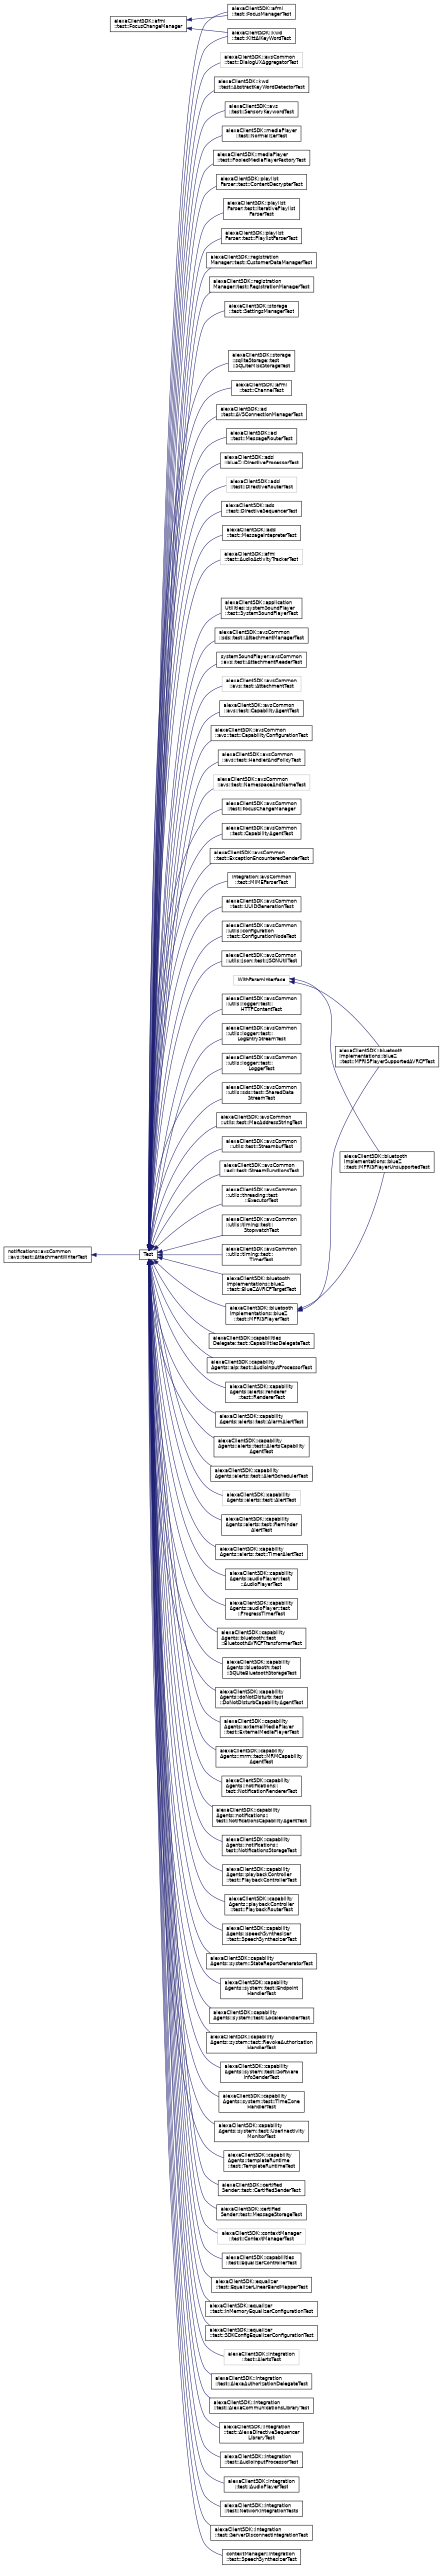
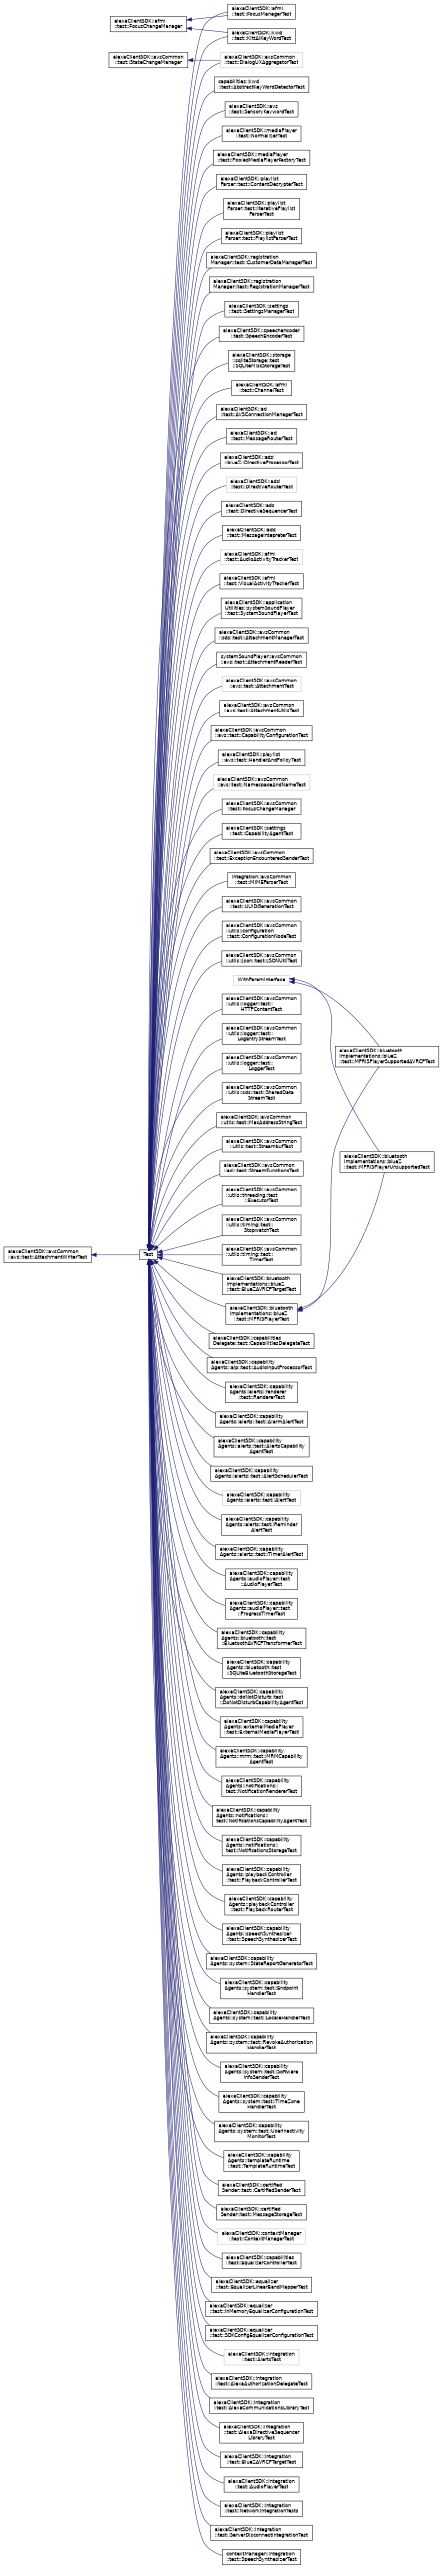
none -> (148, 60)
(262, 85) -> (262, 85)
(262, 309) -> (262, 309)
none -> (262, 334)
none -> (262, 581)
(262, 709) -> (262, 709)
(262, 758) -> (262, 758)
(262, 831) -> (262, 831)
(48, 1255) -> (48, 1255)
(262, 2460) -> (262, 2460)
